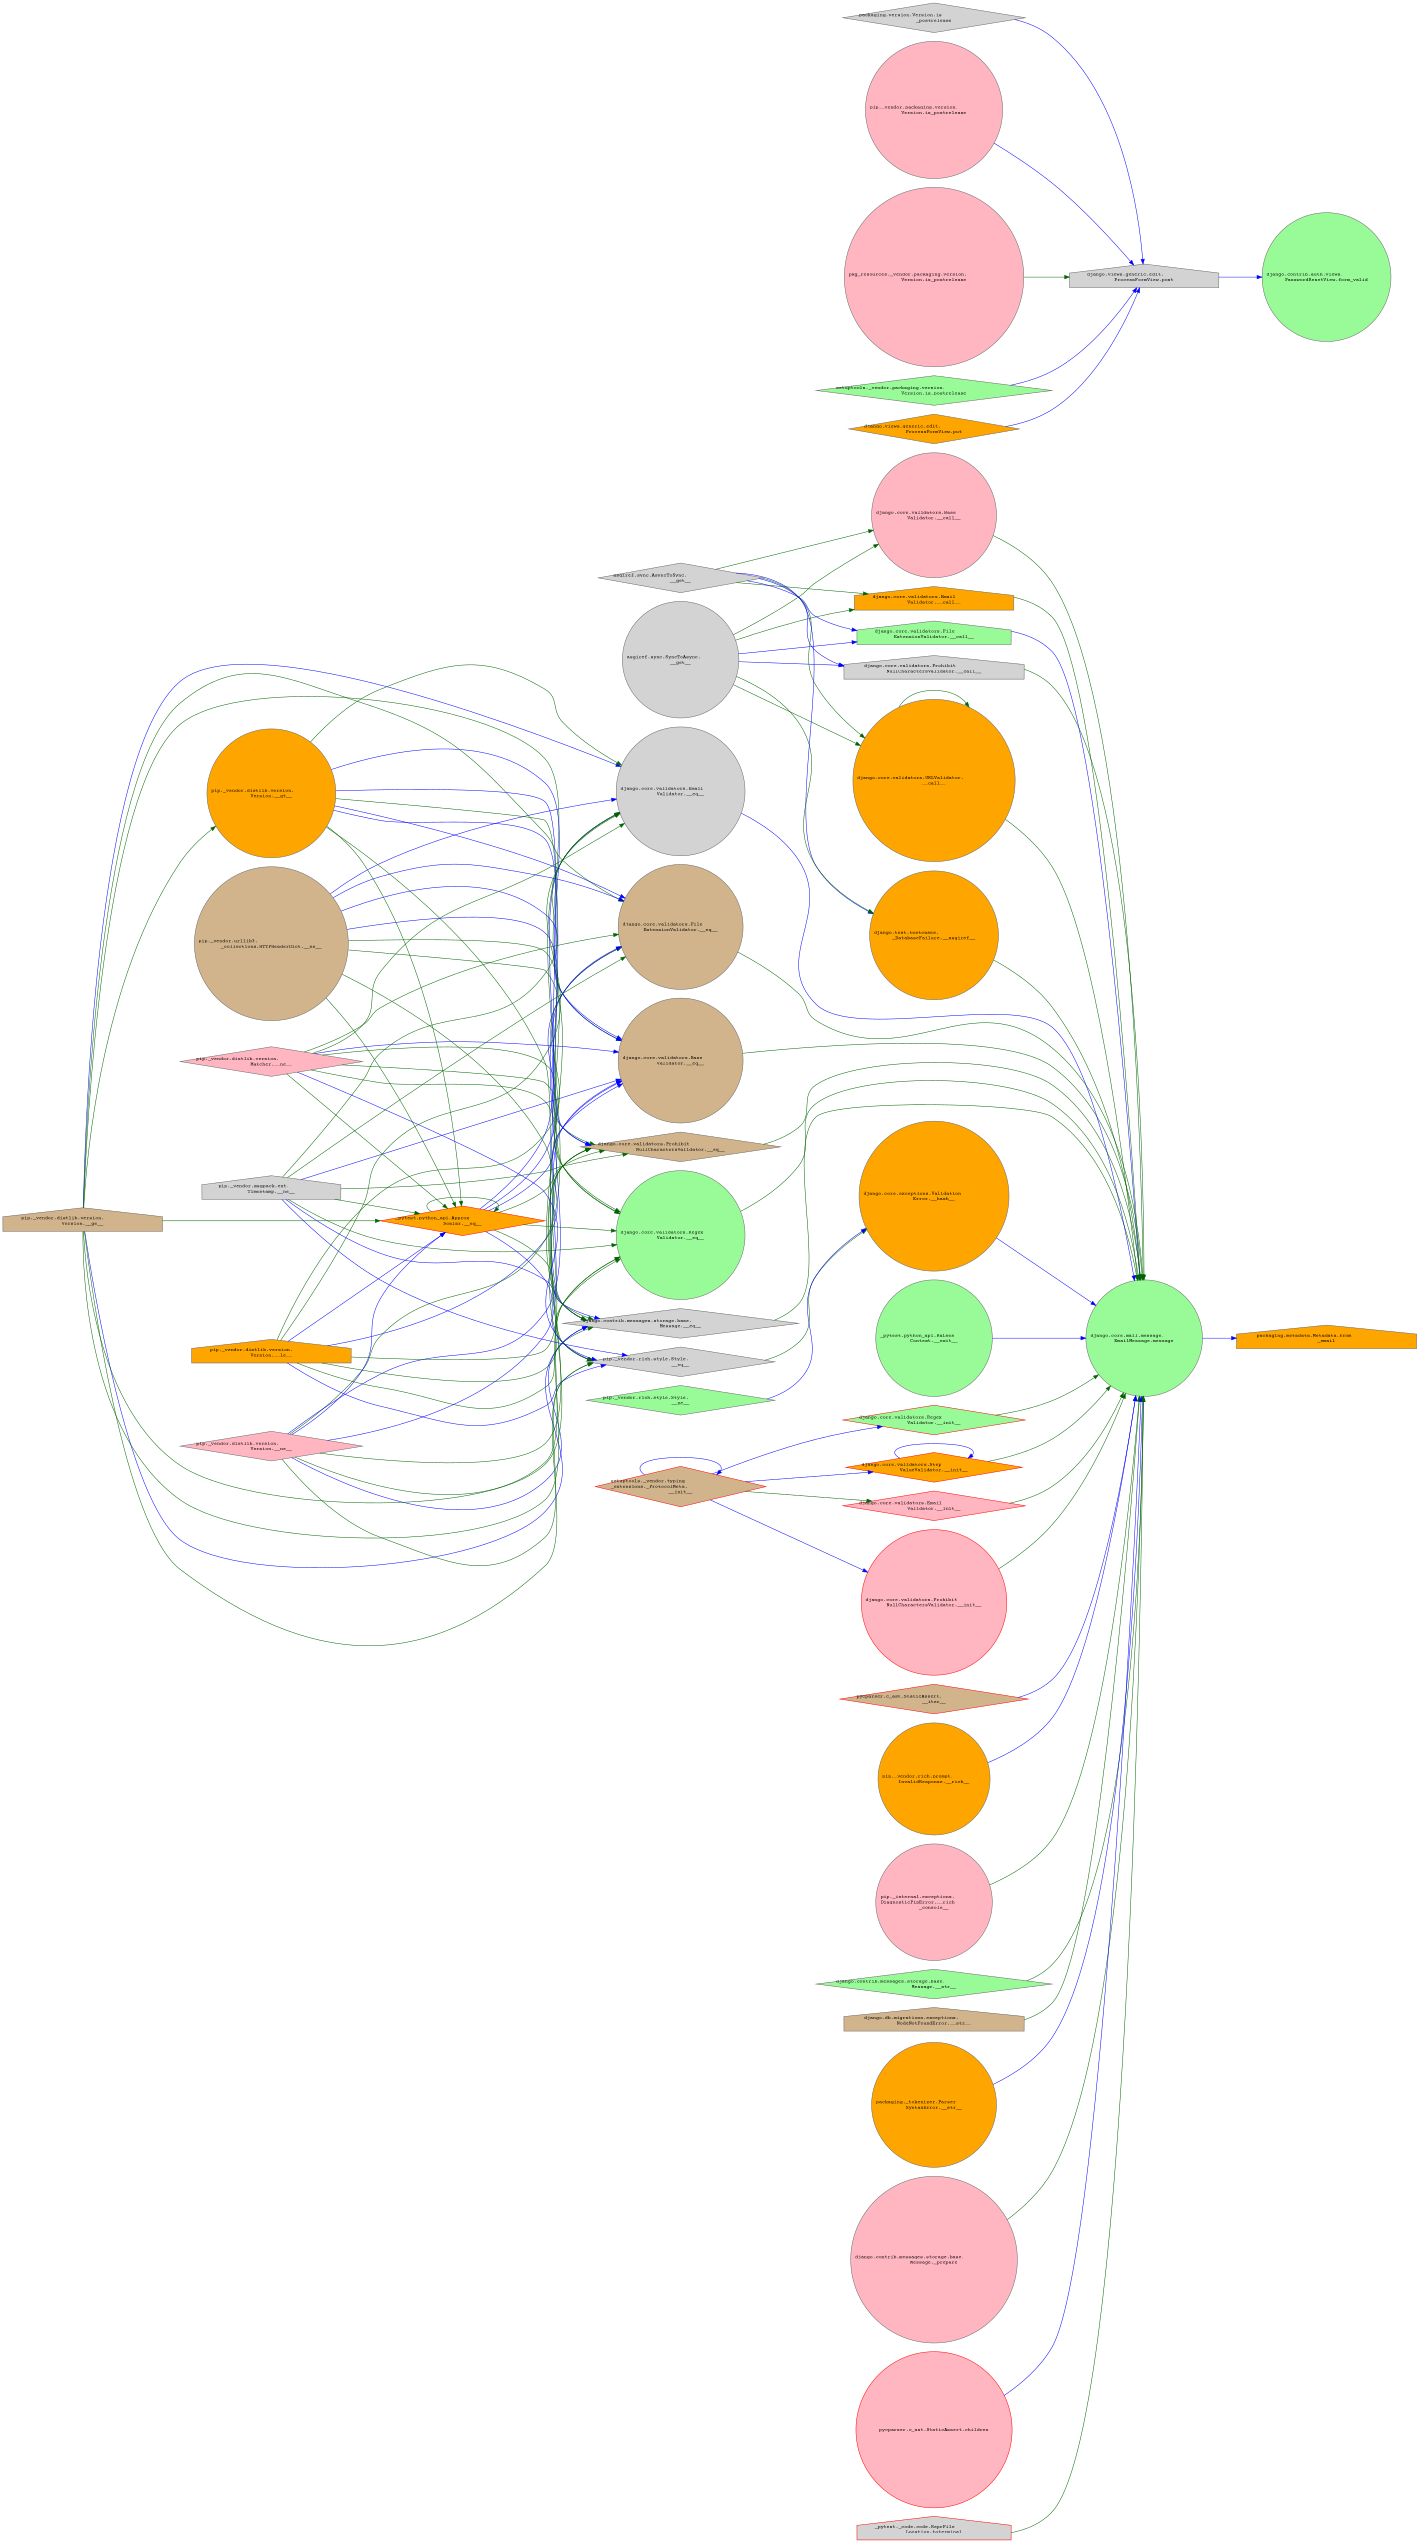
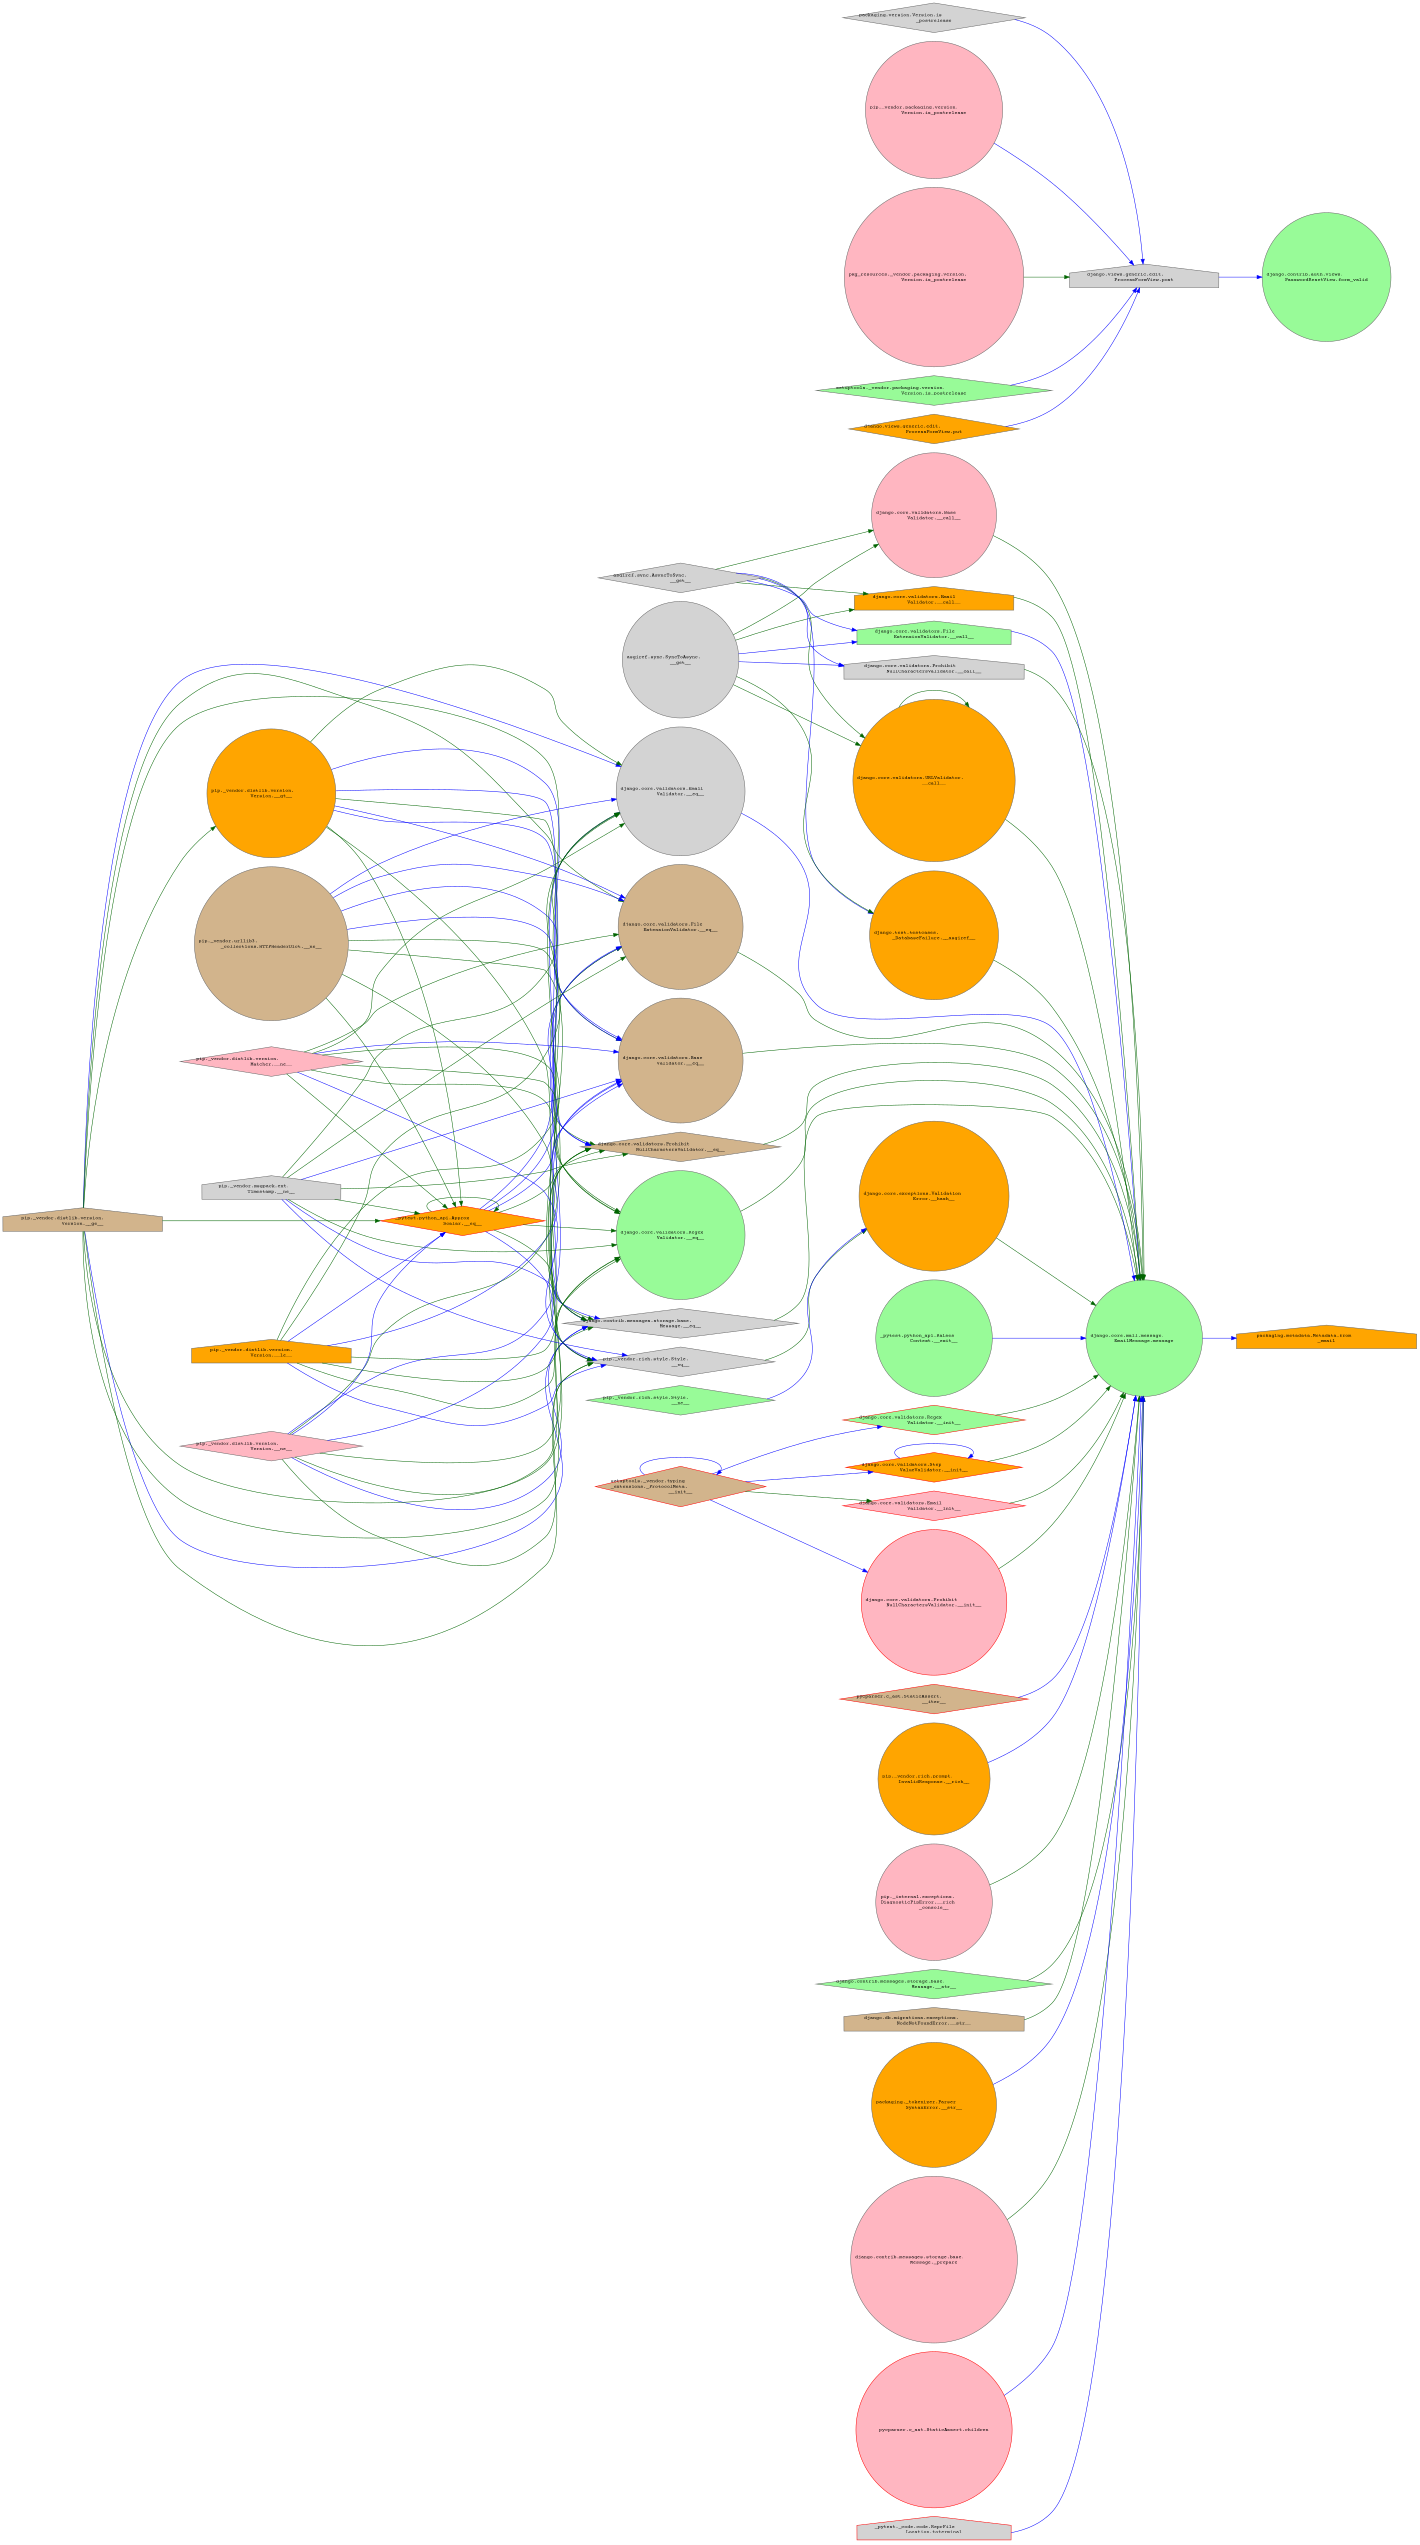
(1044, 1270) -> (1044, 1270)
(1127, 1984) -> (1127, 1984)
